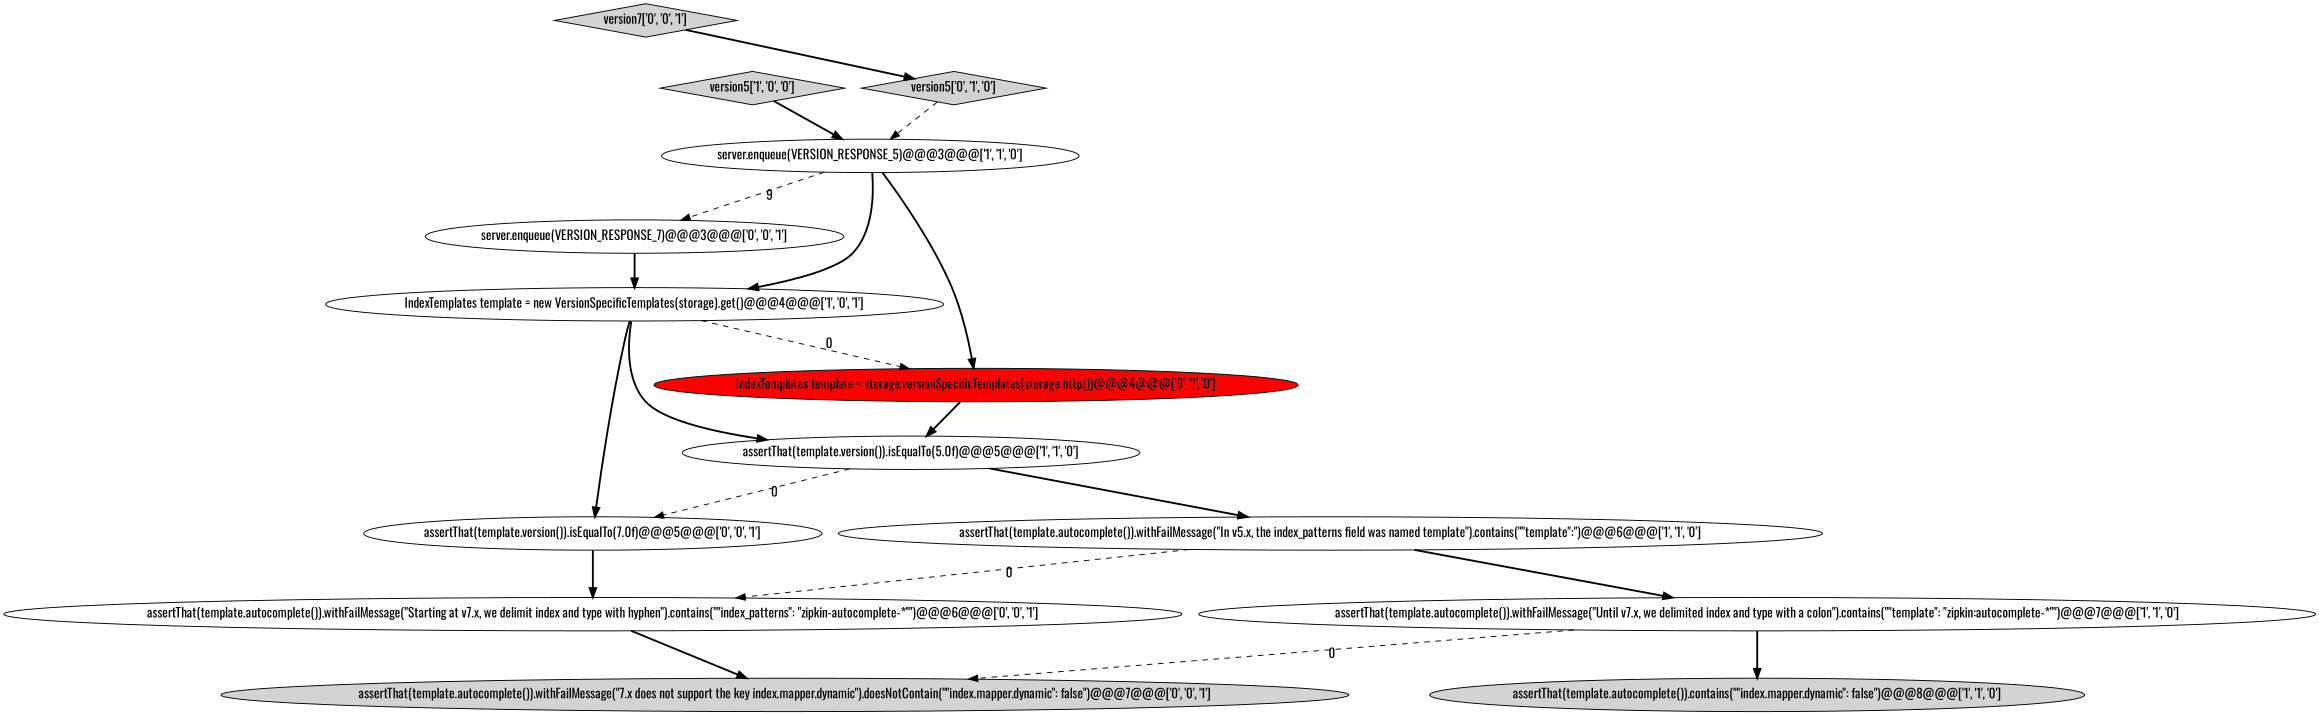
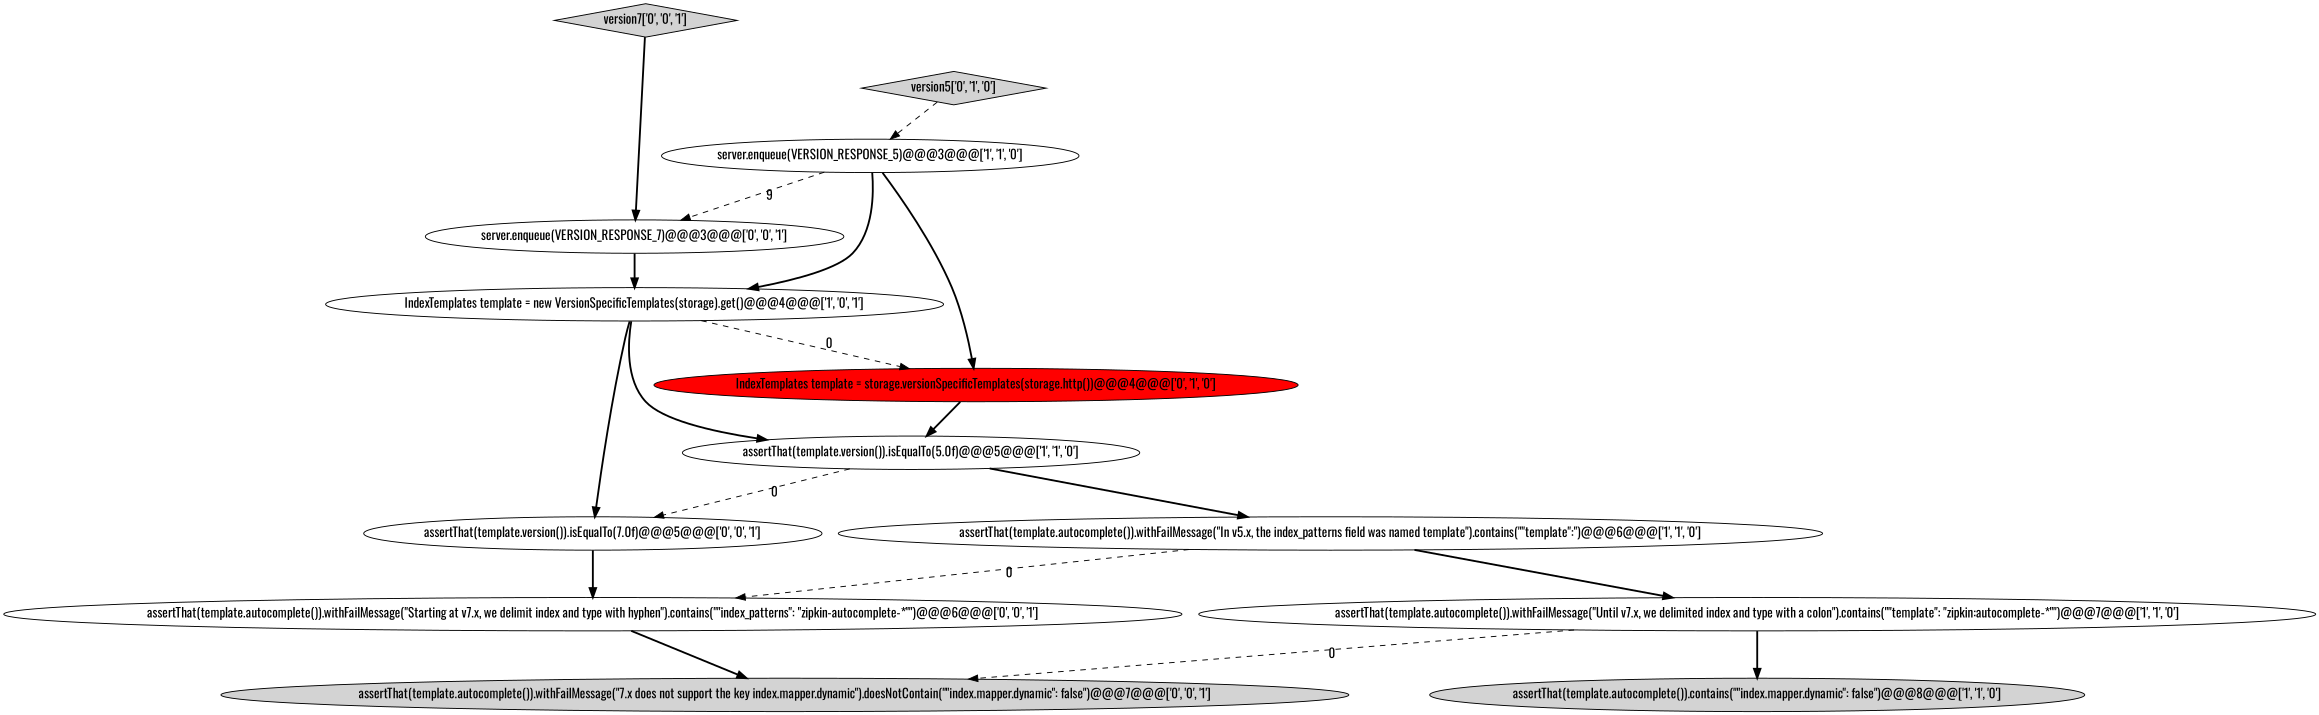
(795, 53) -> (640, 124)
(752, 88) -> none
